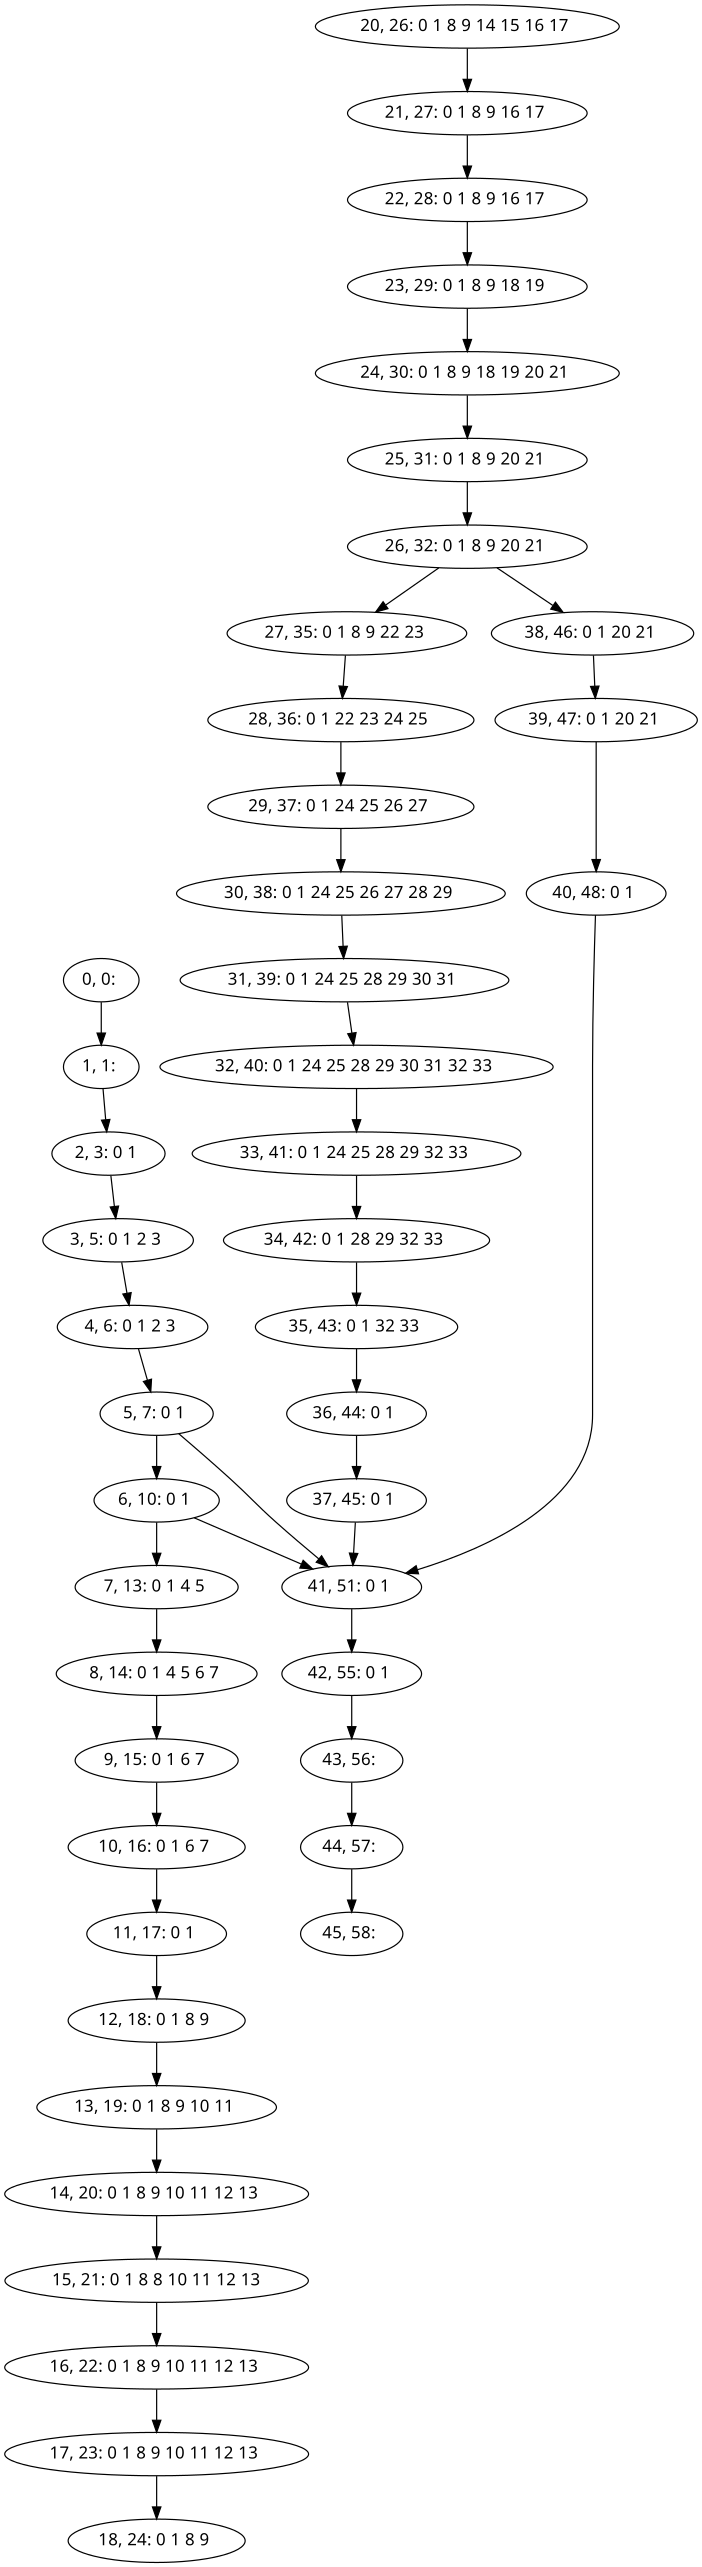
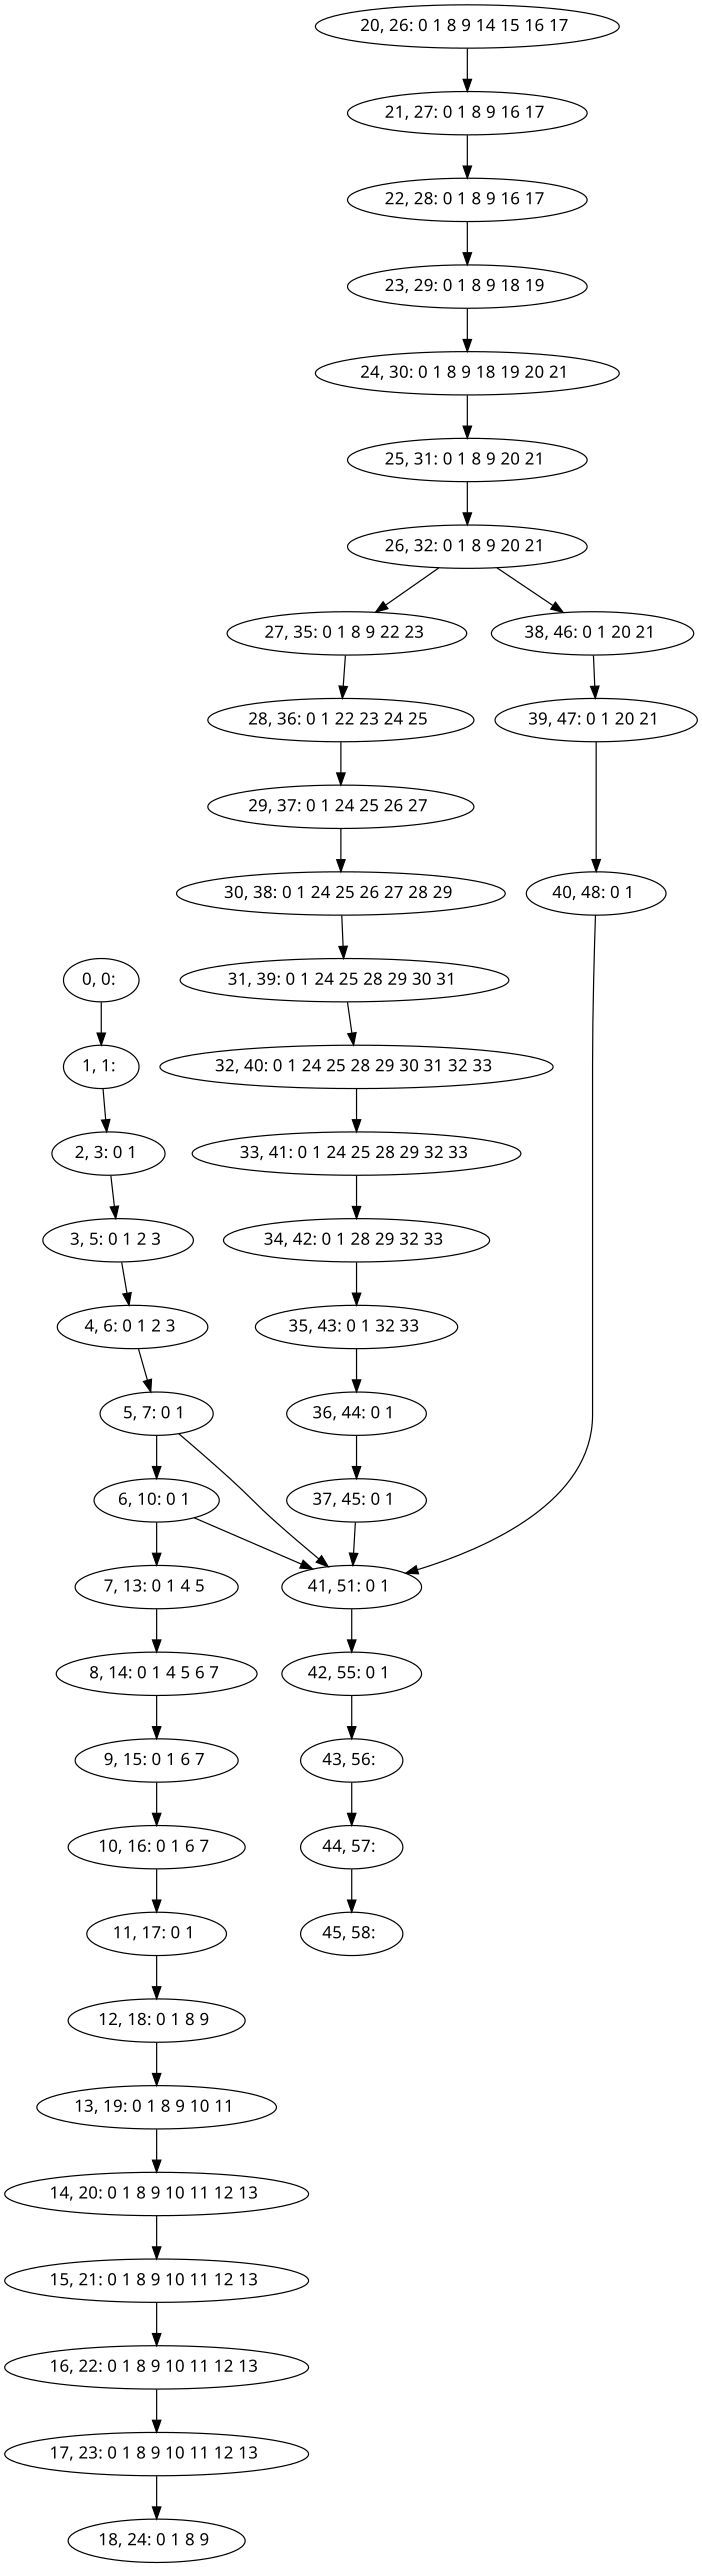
(157, 2281) -> (157, 2281)
